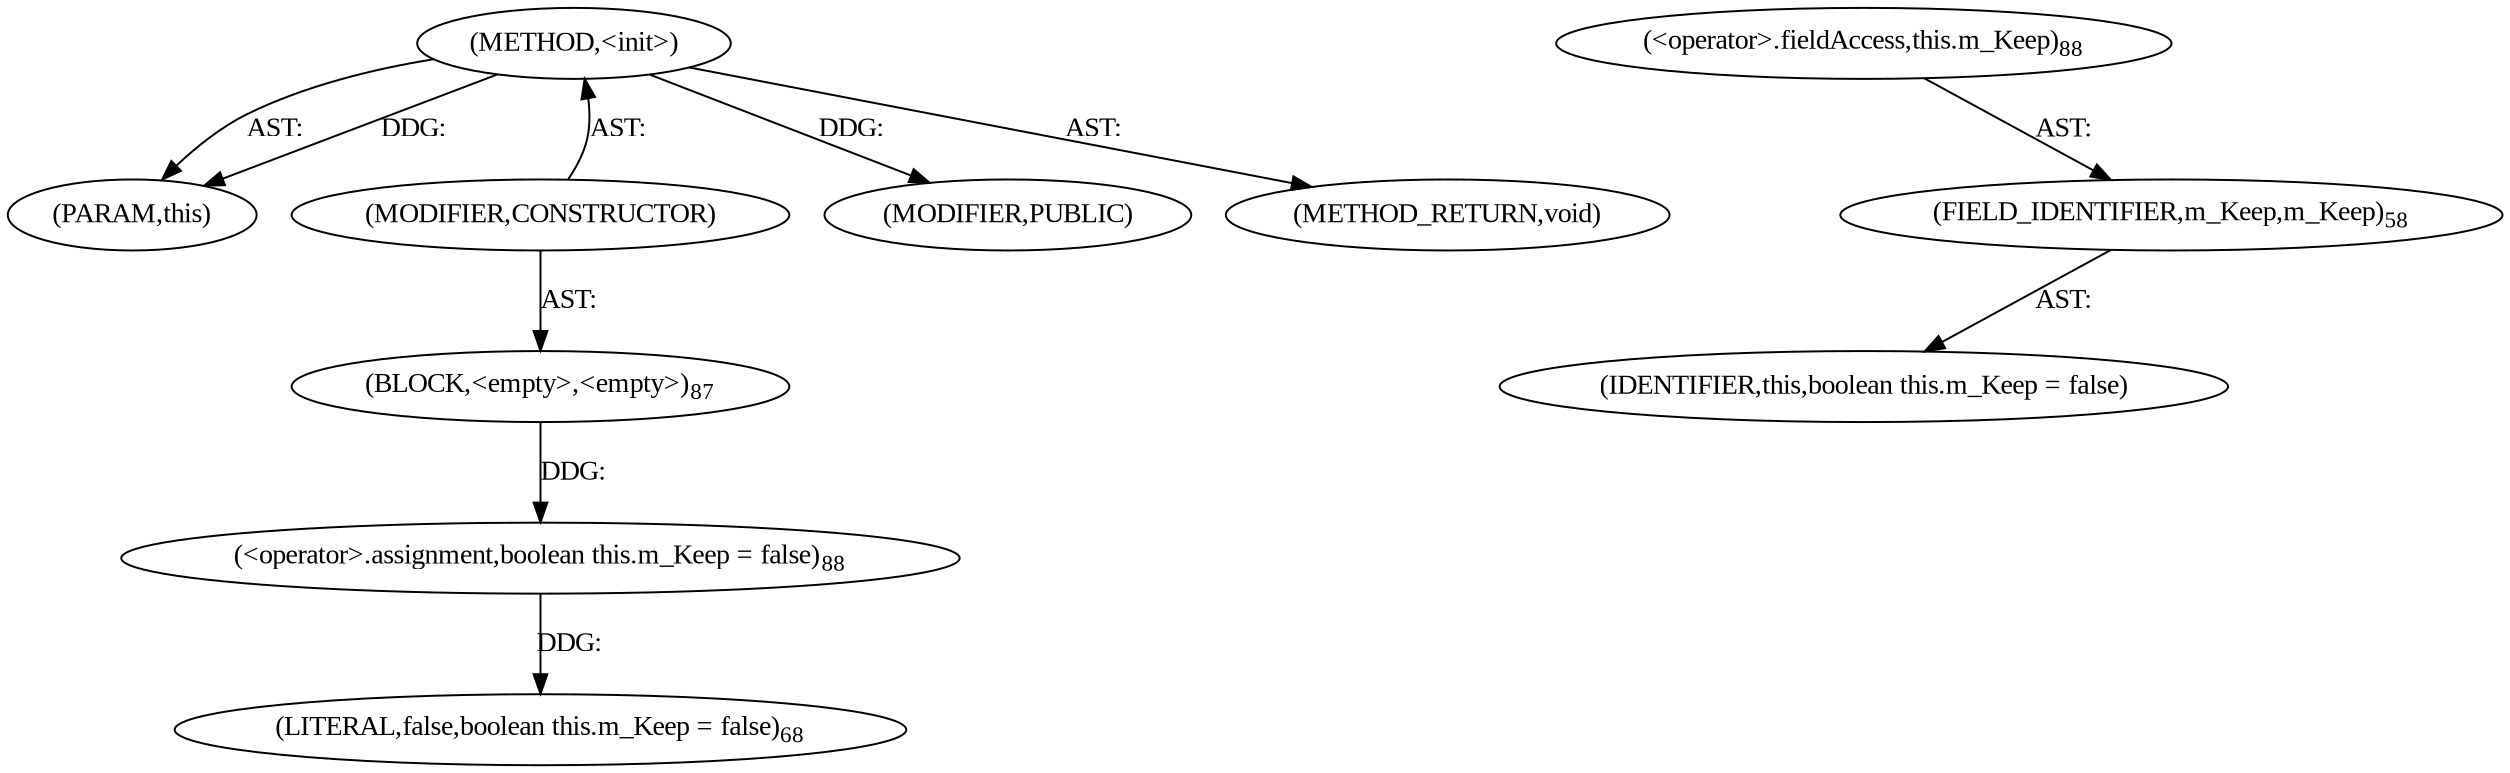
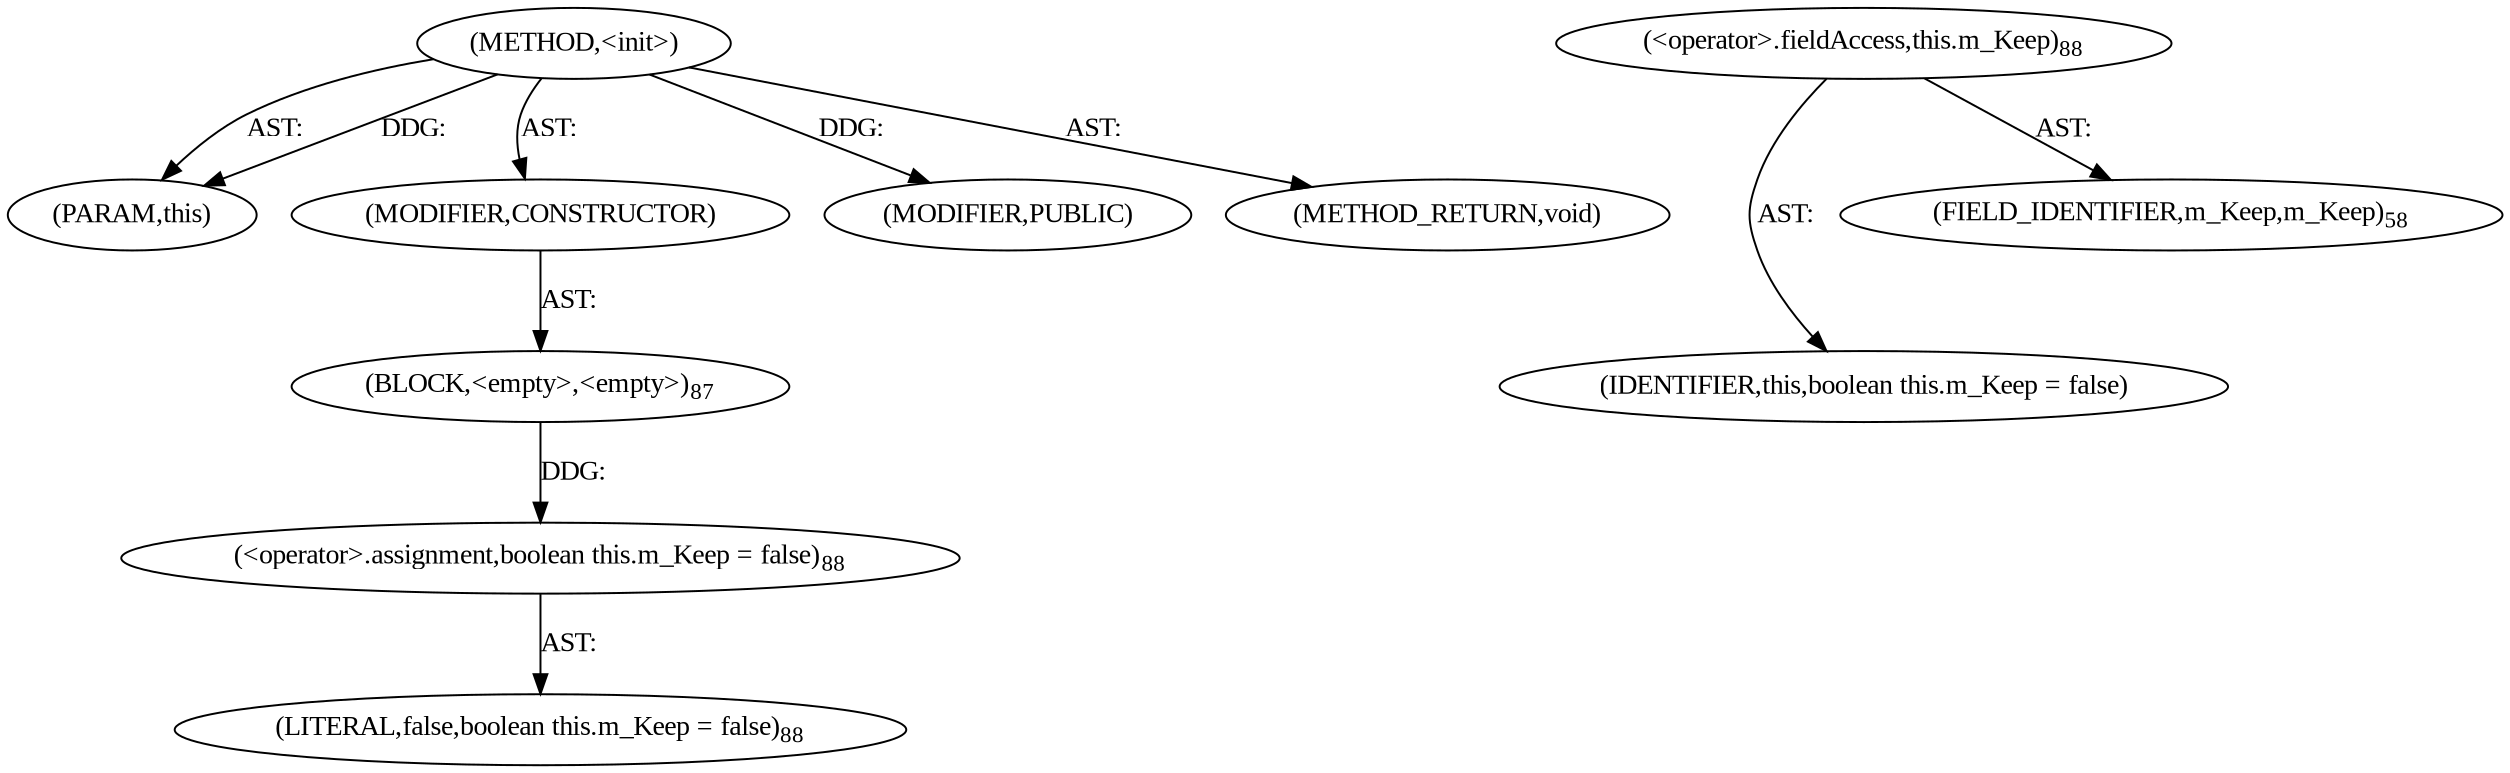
(587, 141) -> (520, 116)
(2027, 296) -> (1750, 205)
(573, 644) -> (573, 644)
(793, 727) -> (793, 727)
